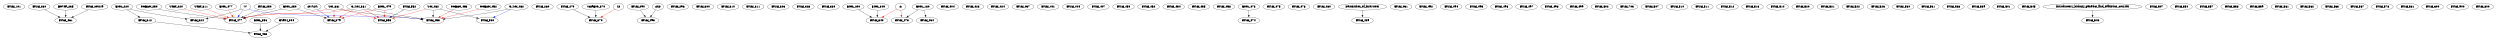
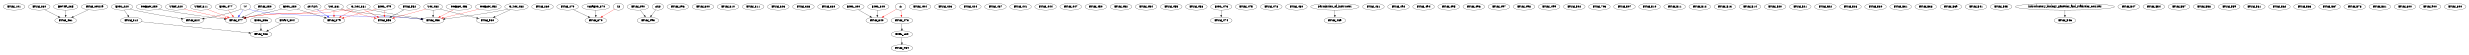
(503, 13) -> (503, 13)
(913, 13) -> (902, 26)
